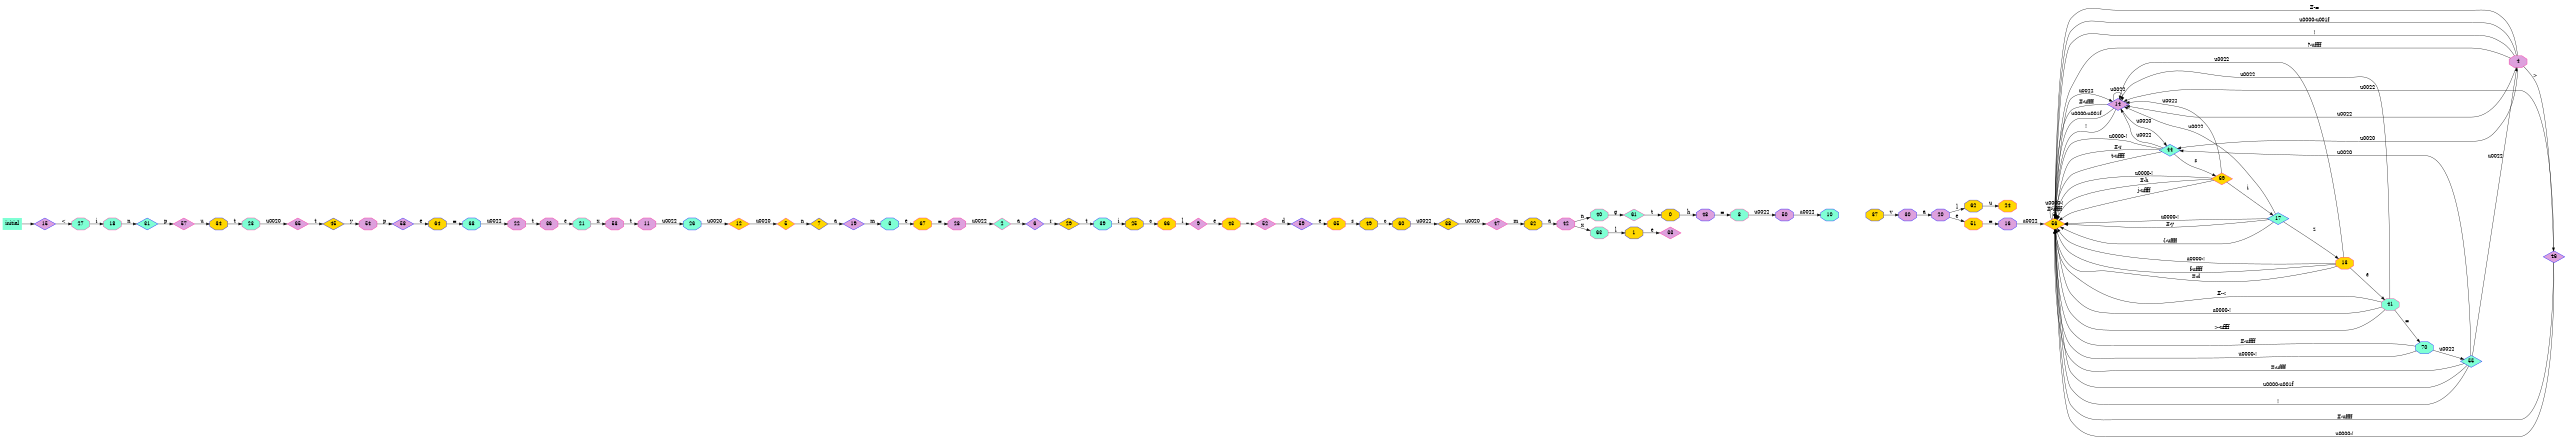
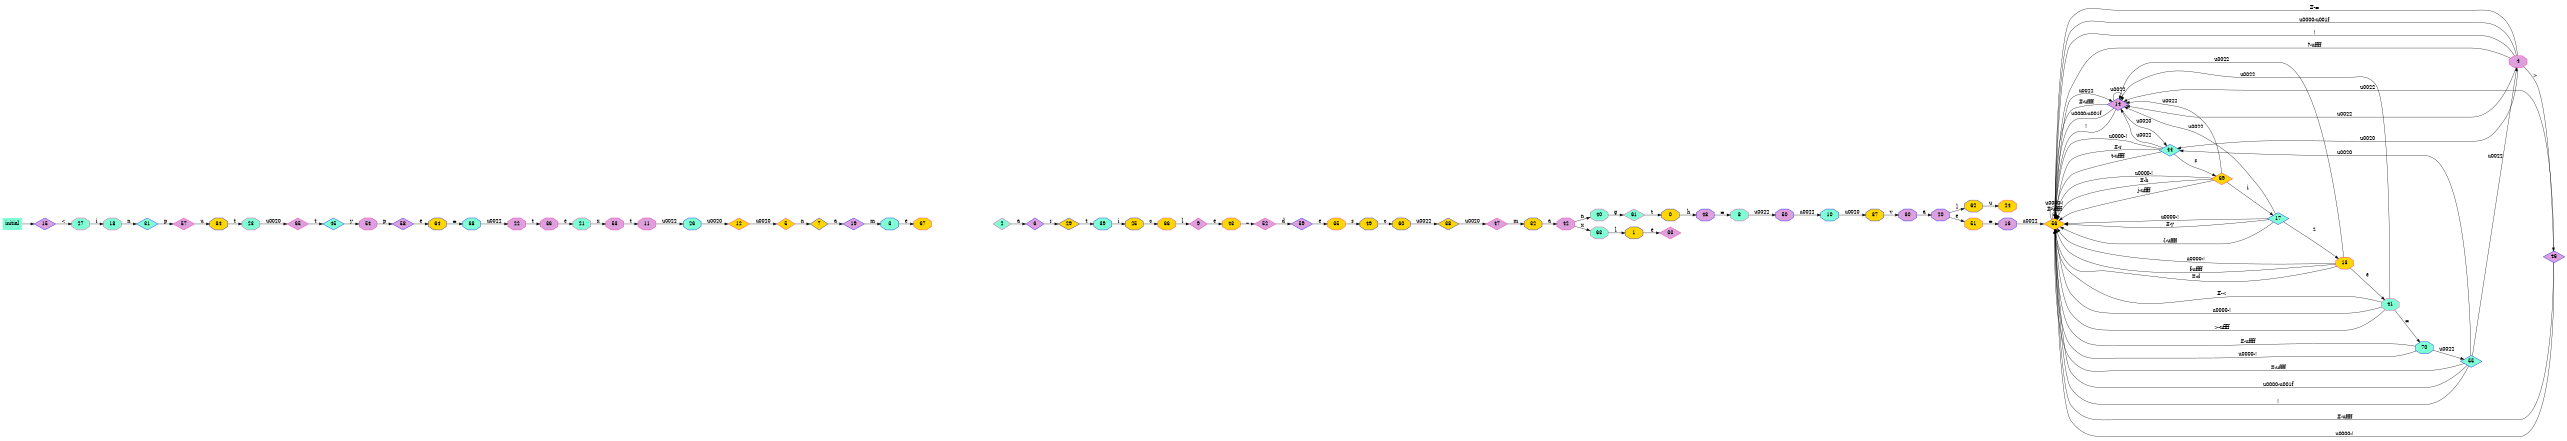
none -> (1851, 215)
(333, 224) -> (333, 224)
(957, 224) -> none
